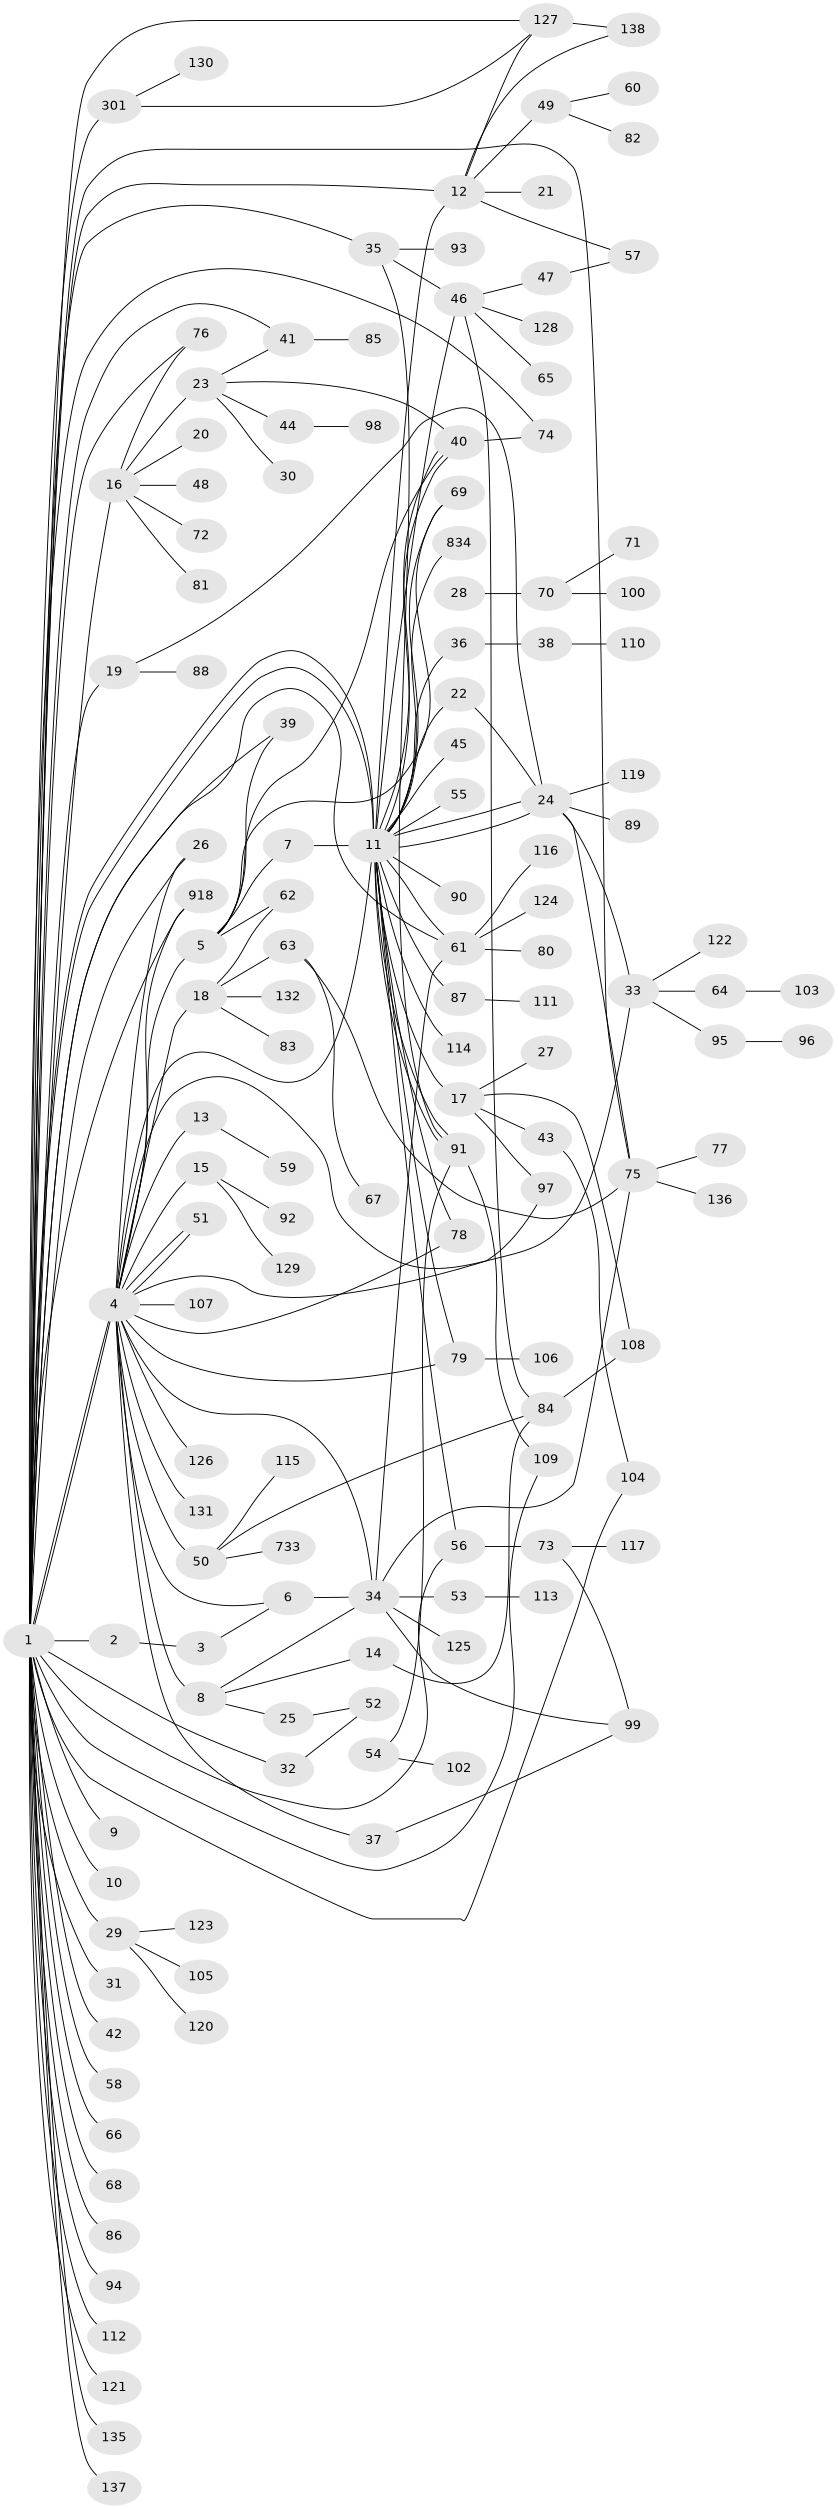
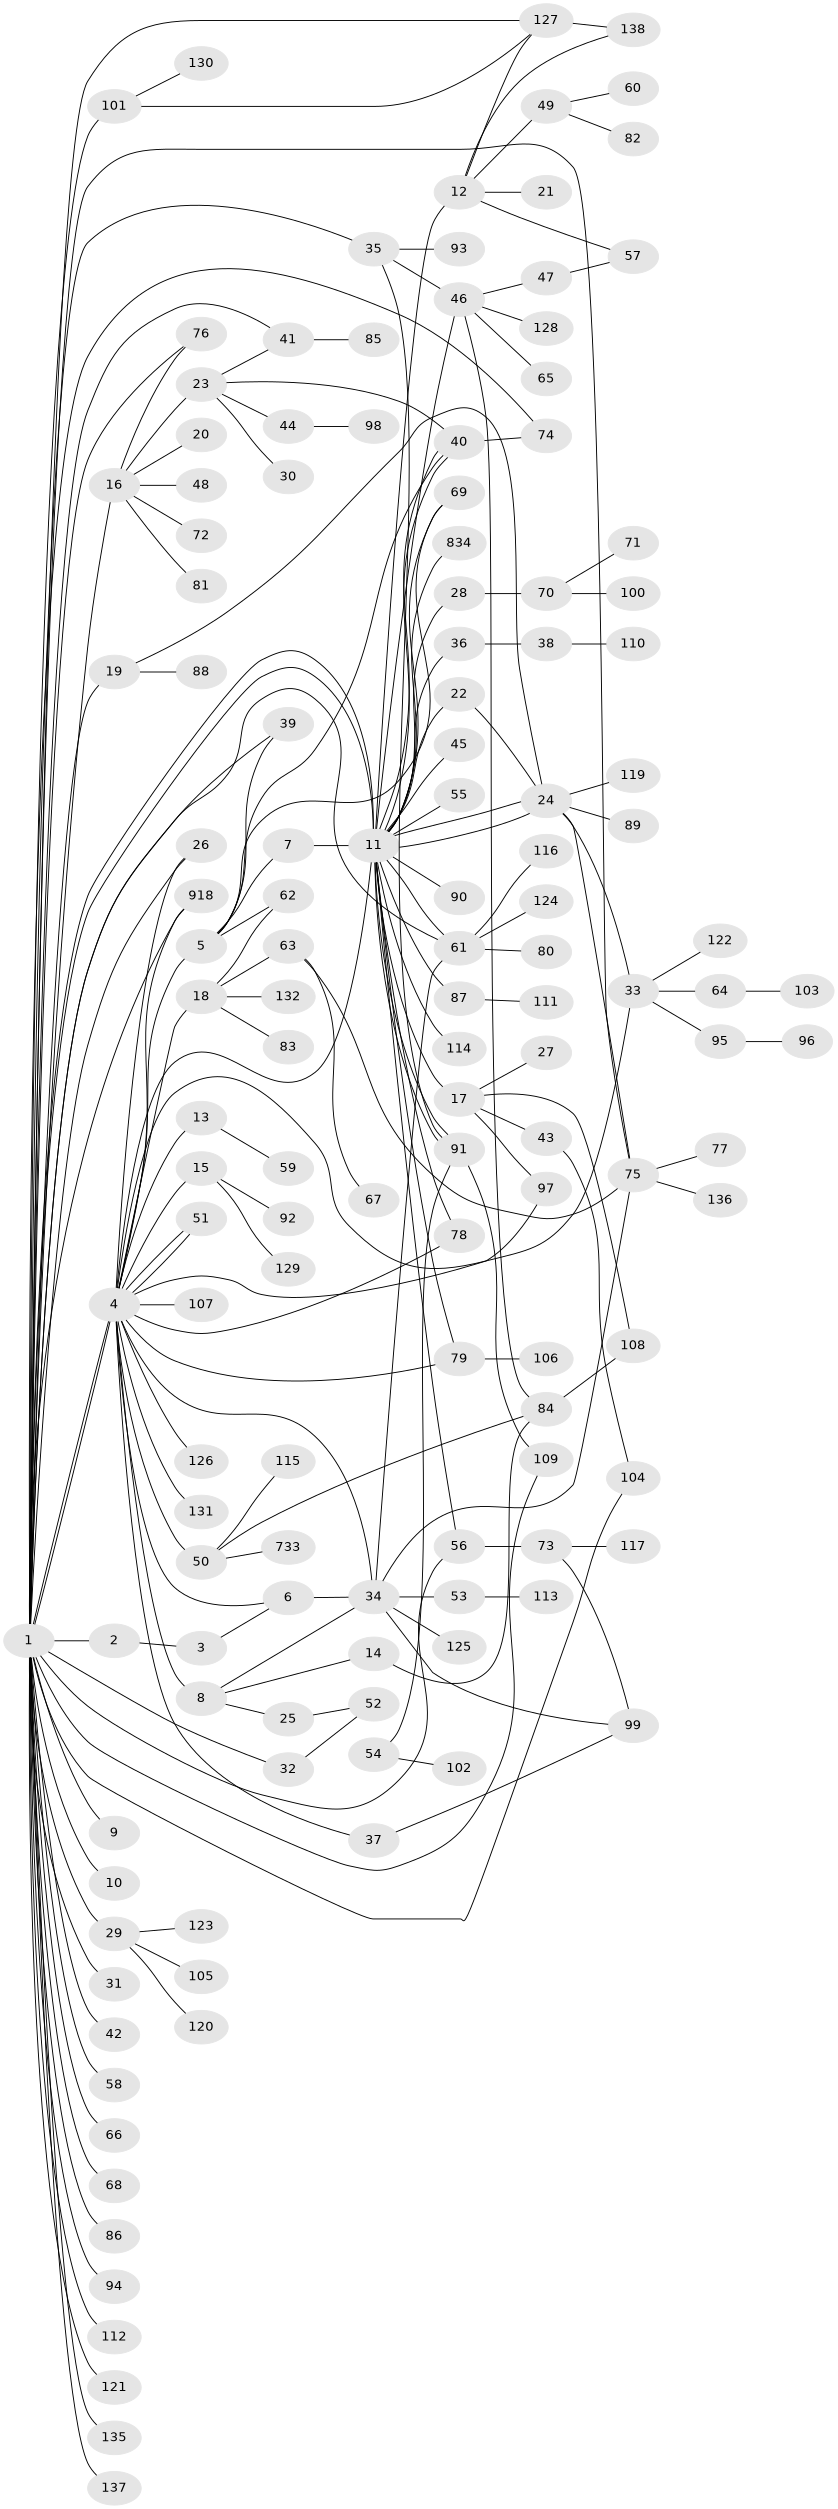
(114, 106) -> (114, 106)
none -> (414, 718)
(46, 740) -> none
